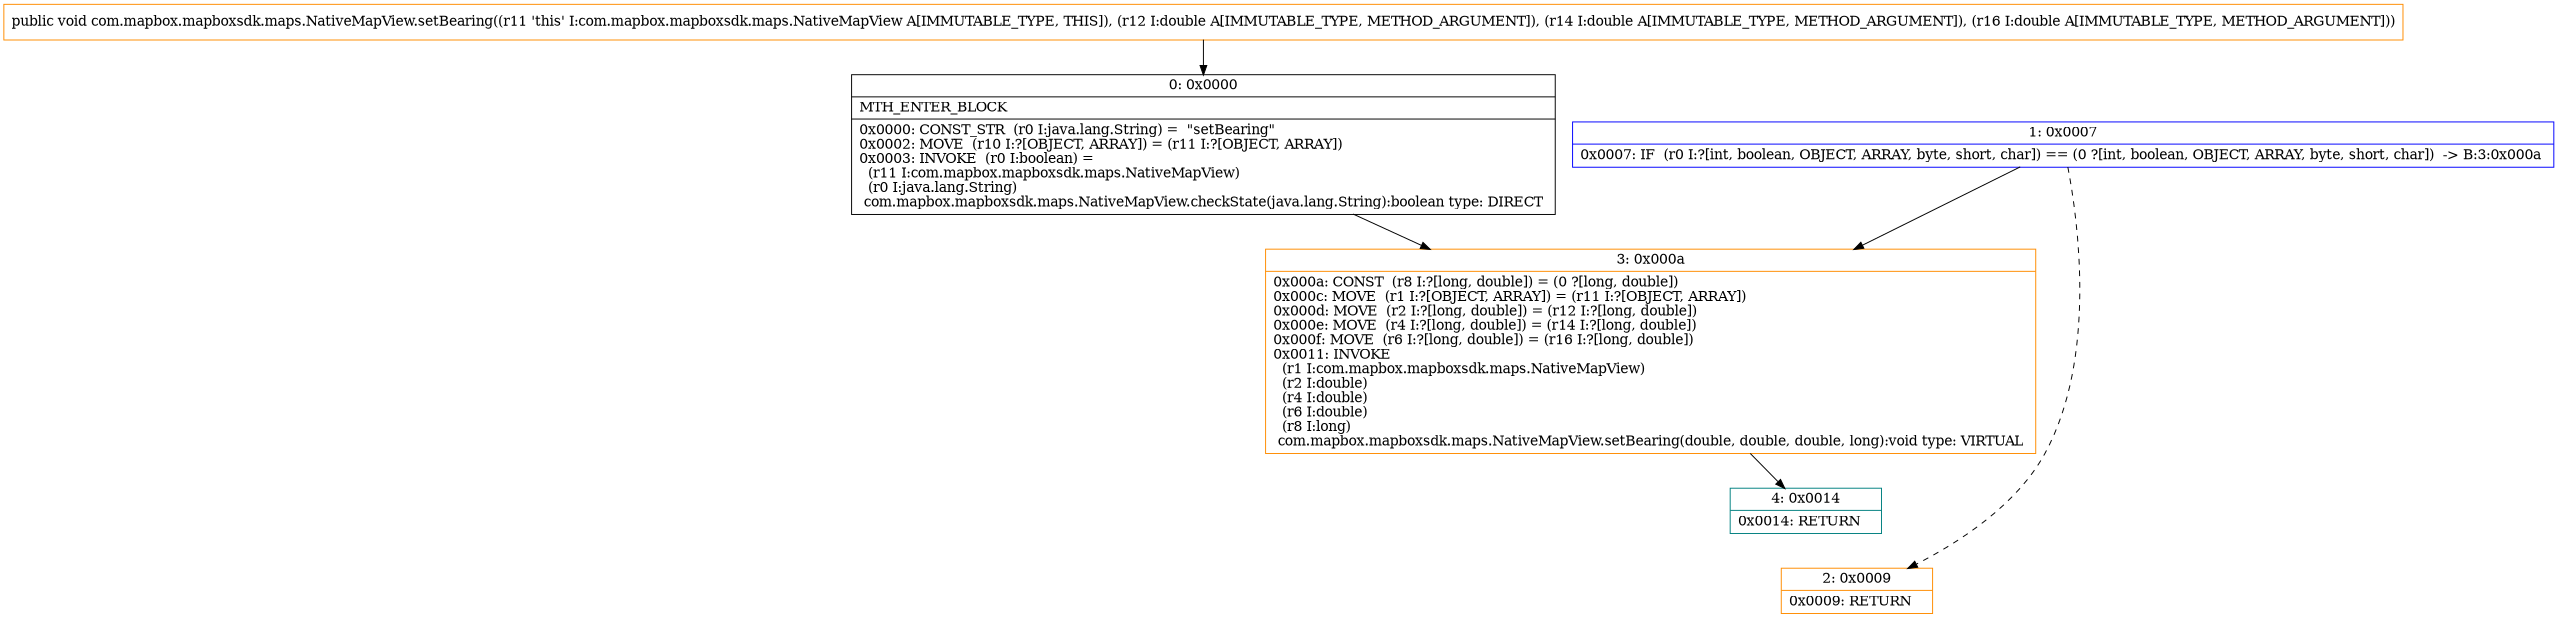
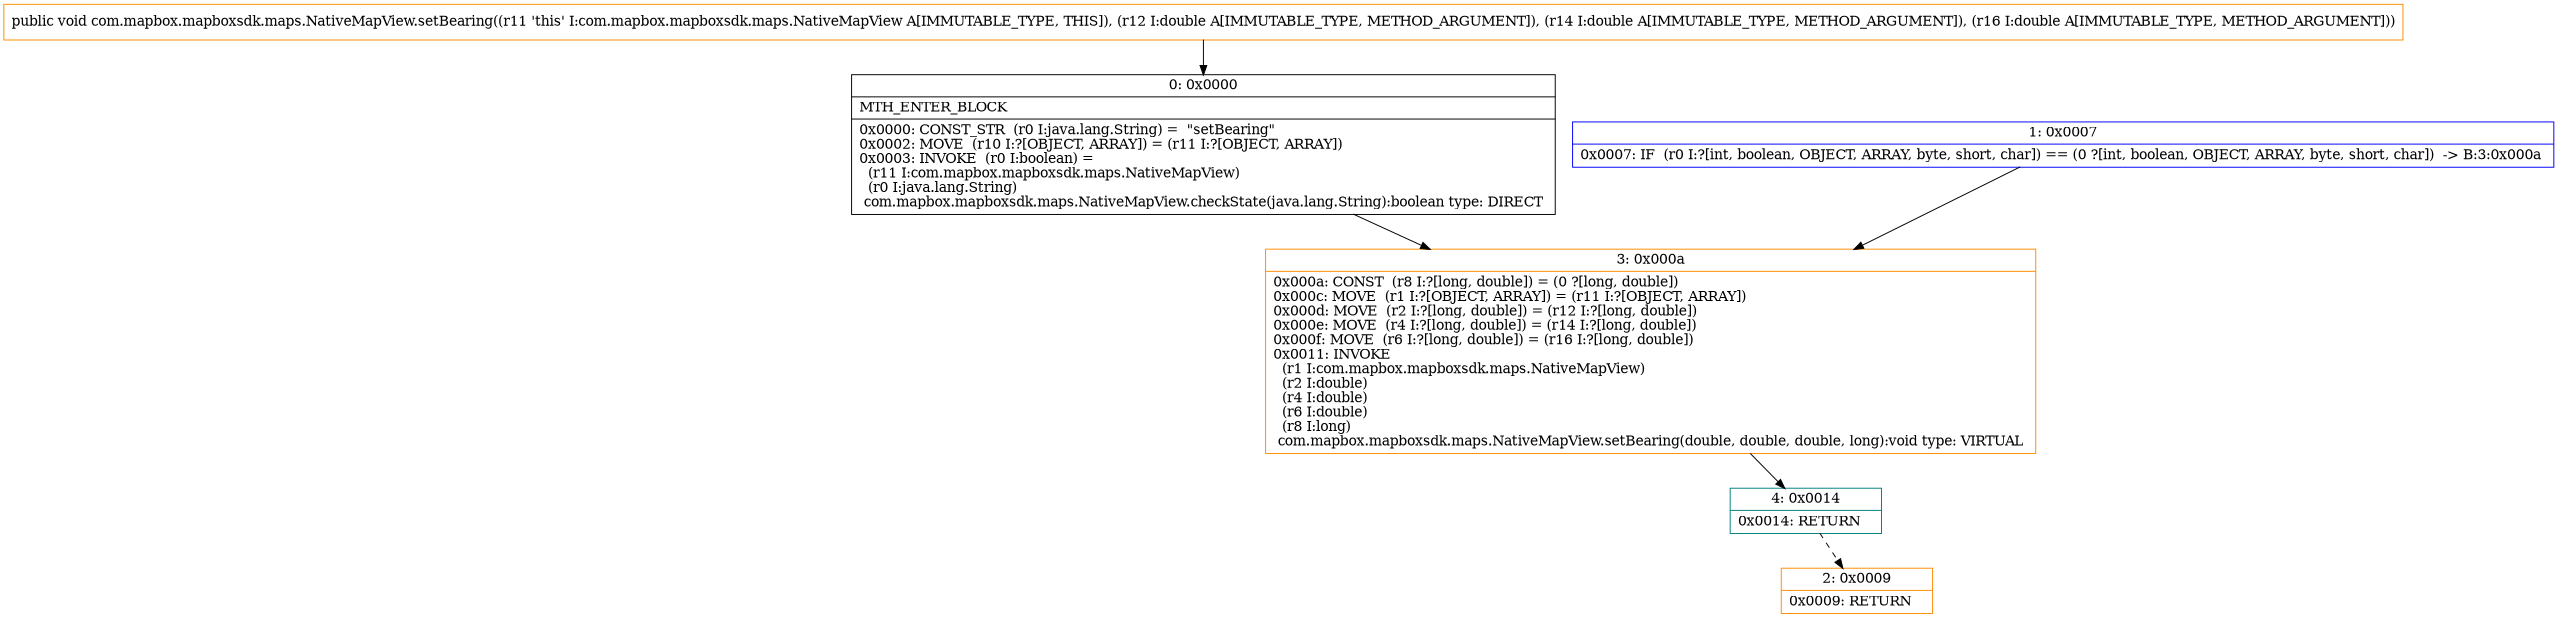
(2066, 397) -> (1829, 547)
